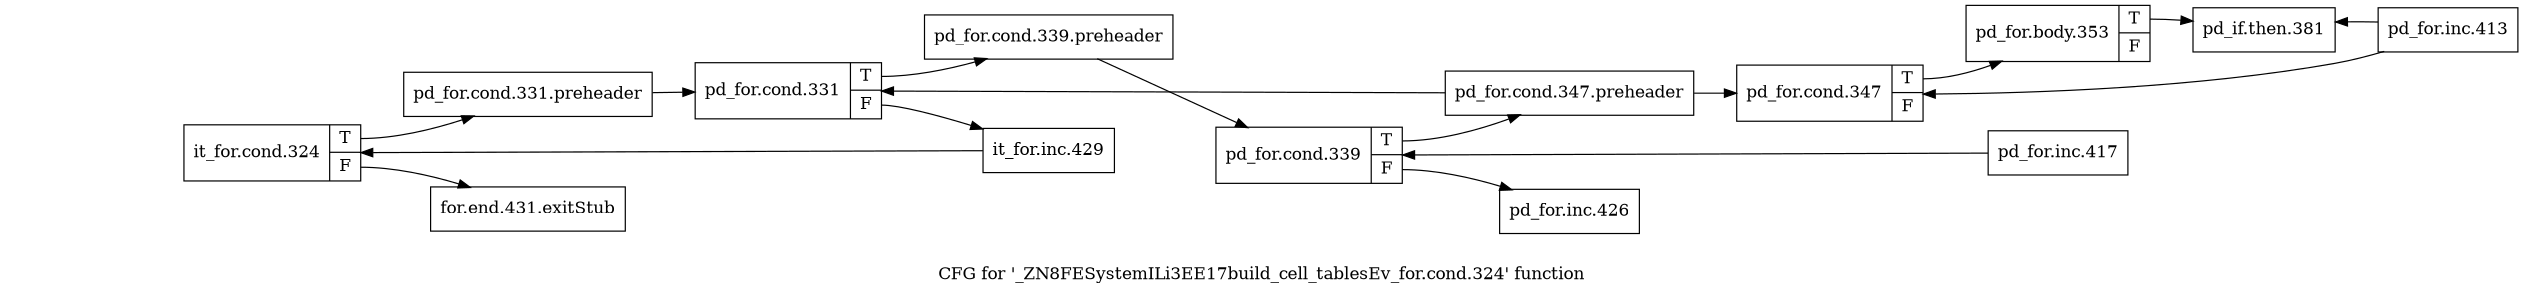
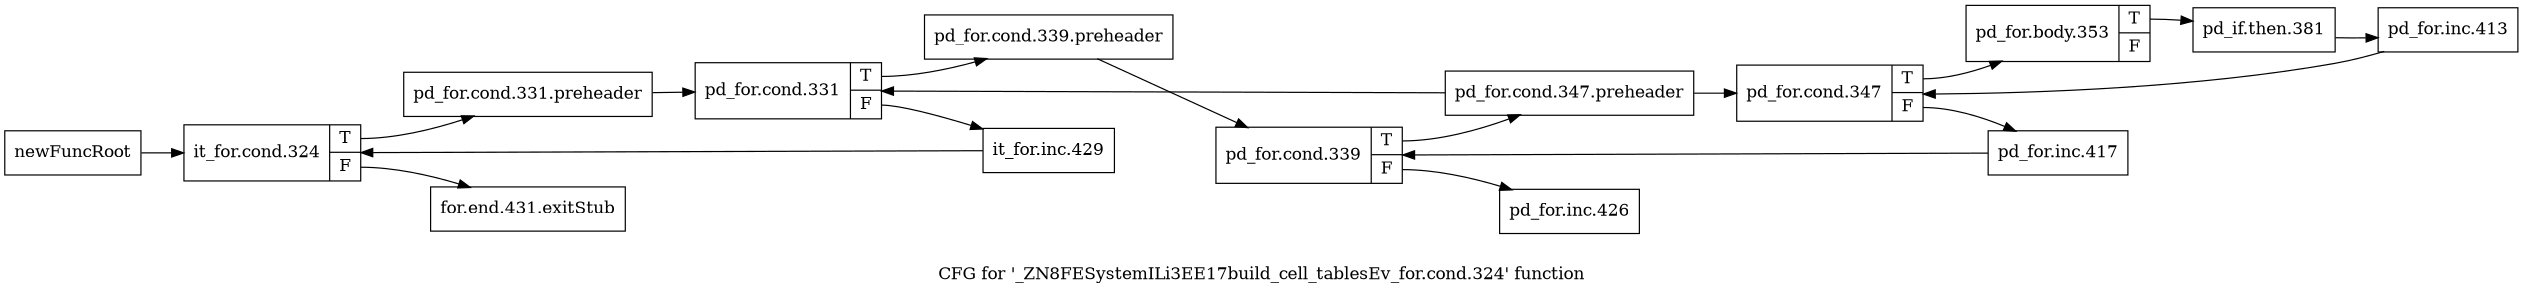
(2363, 22) -> (2351, 38)
none -> (1965, 113)
none -> (73, 153)
